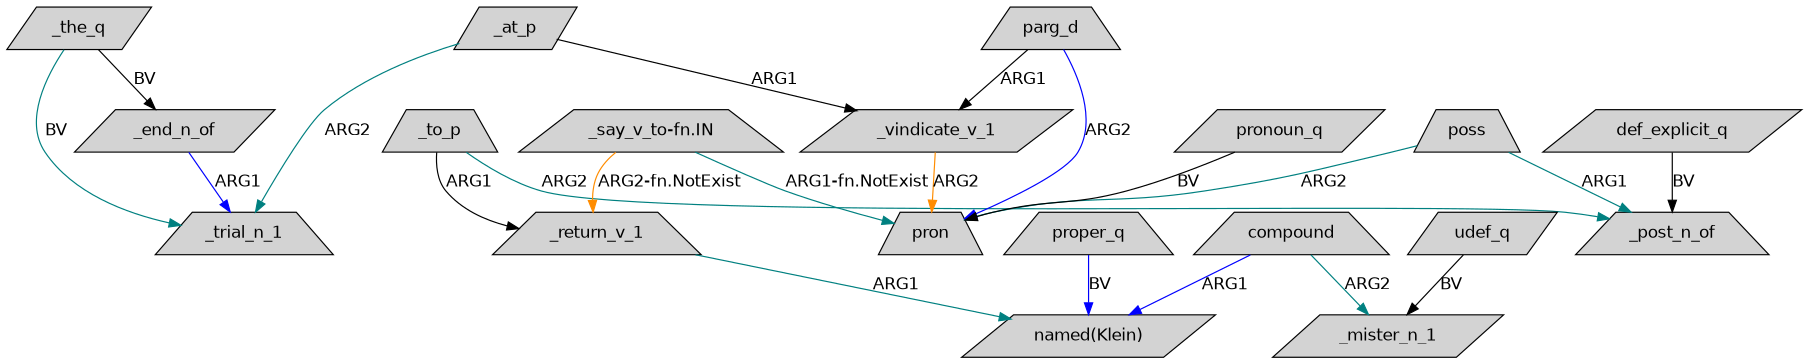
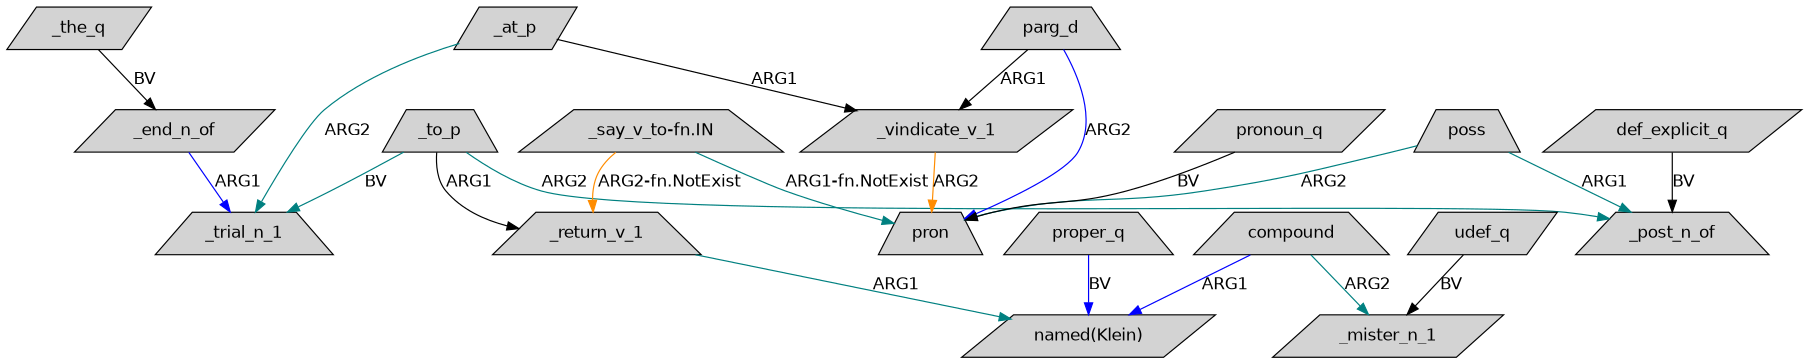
(56, 166) -> (351, 180)
